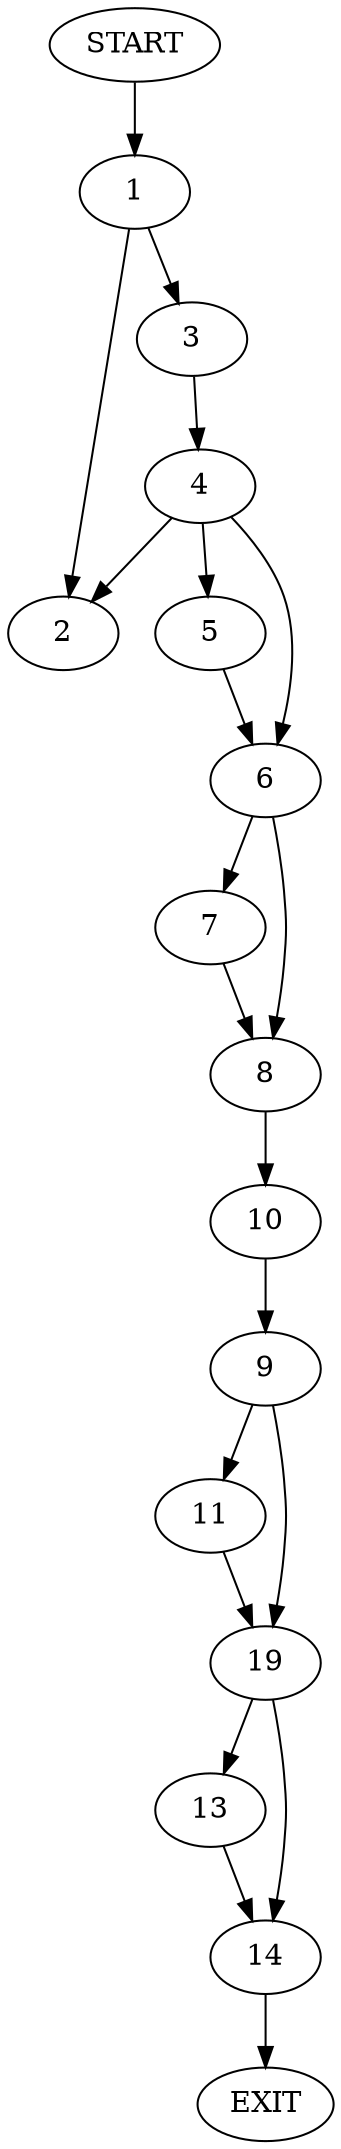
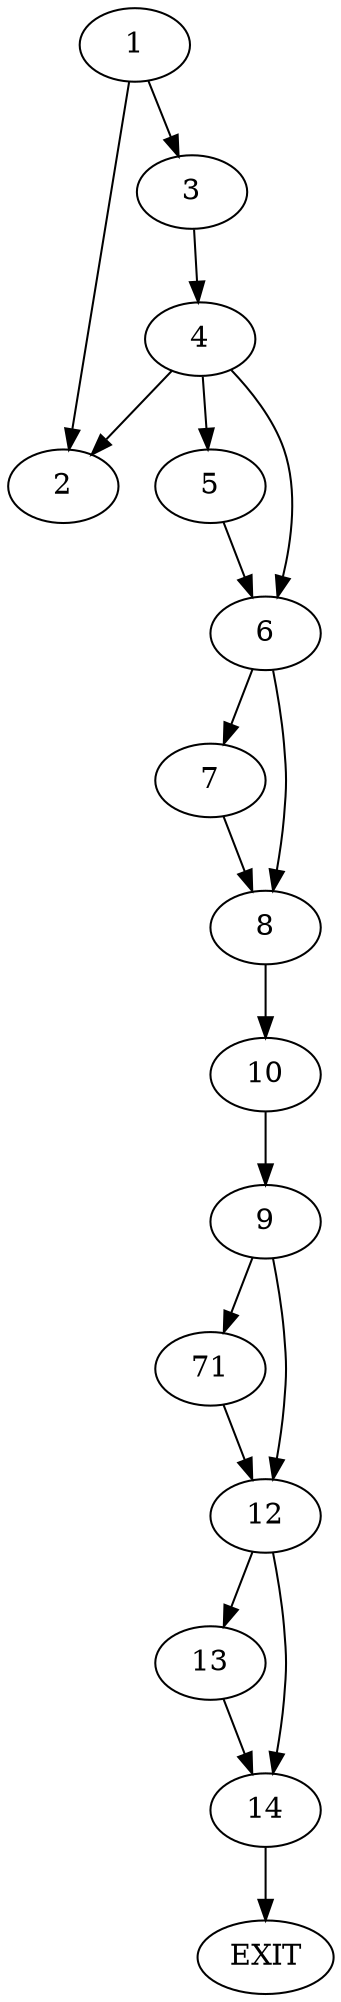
(135, 45) -> none
(210, 1516) -> (210, 1369)
(266, 1663) -> (266, 1516)
